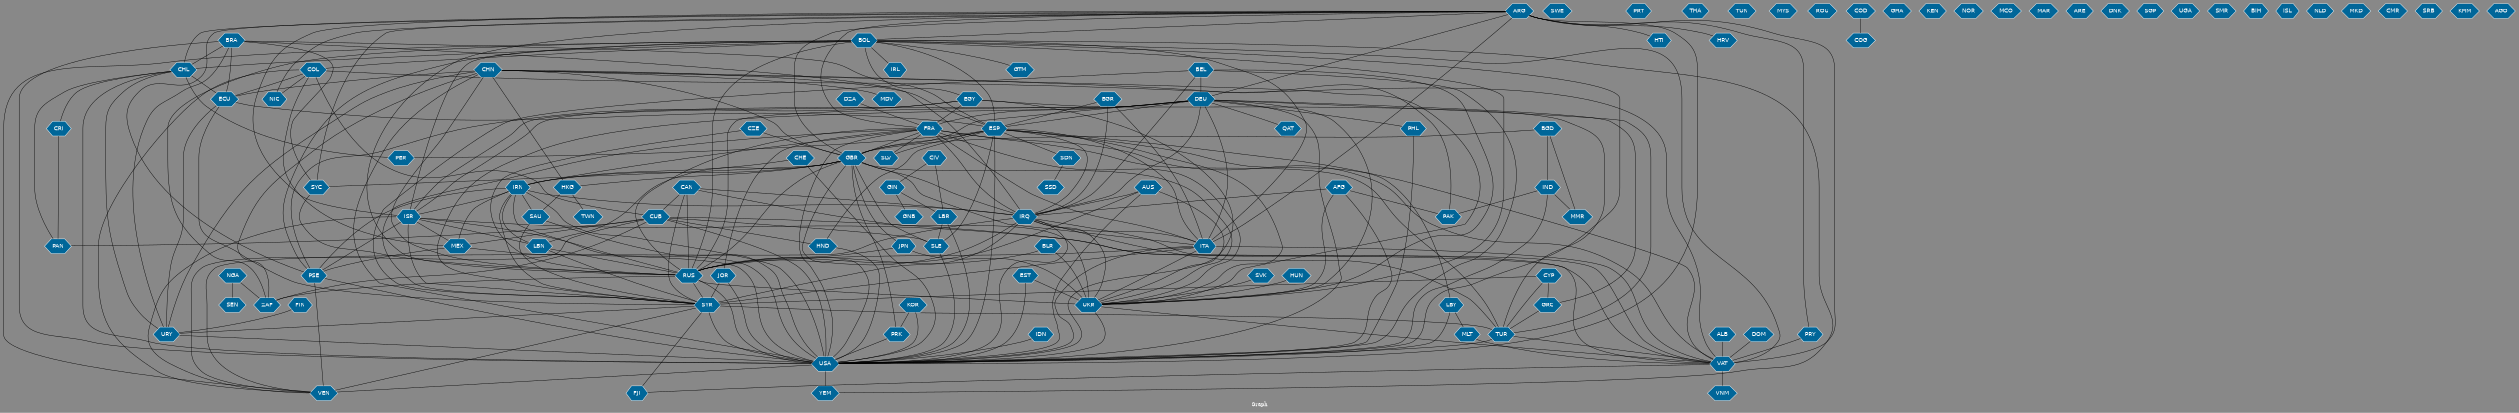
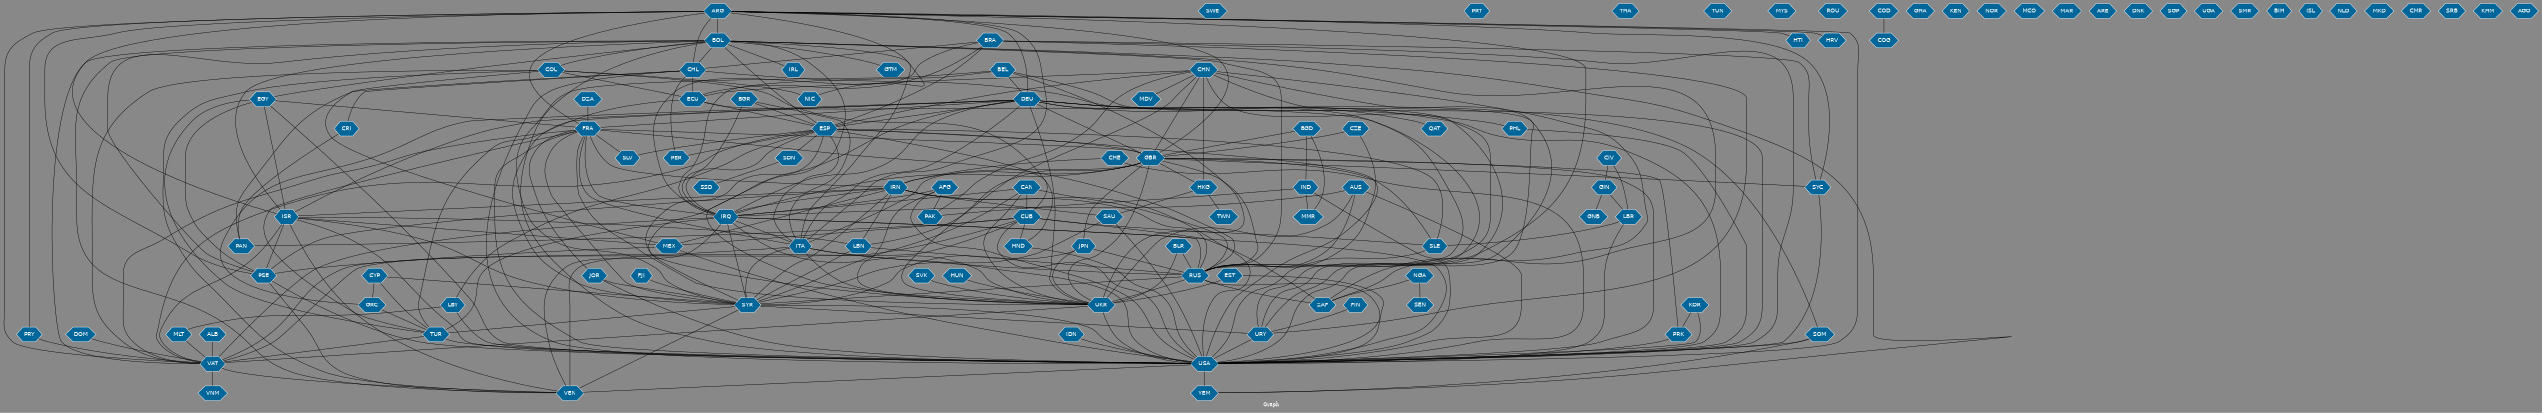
(365, 251) -> (1579, 354)
none -> (900, 271)
none -> (1820, 334)
(1179, 376) -> (322, 381)
